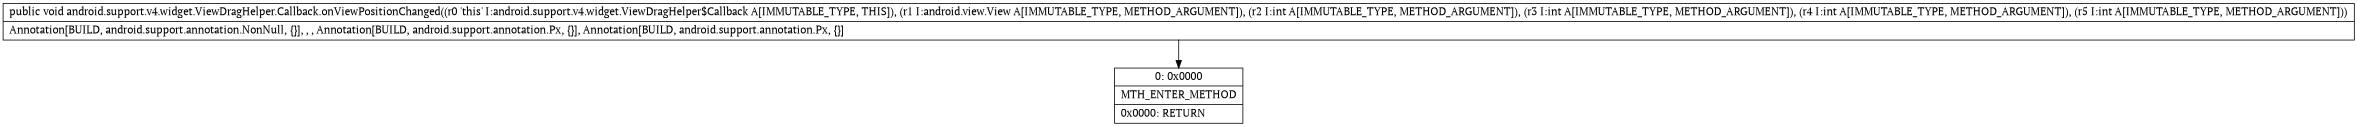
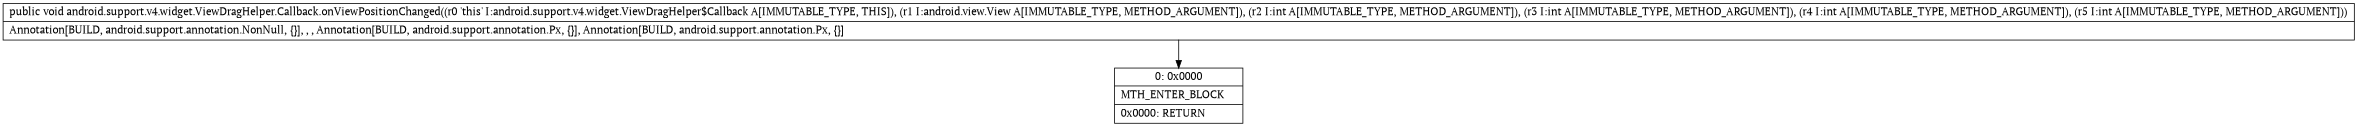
(1179, 95) -> (1172, 95)
